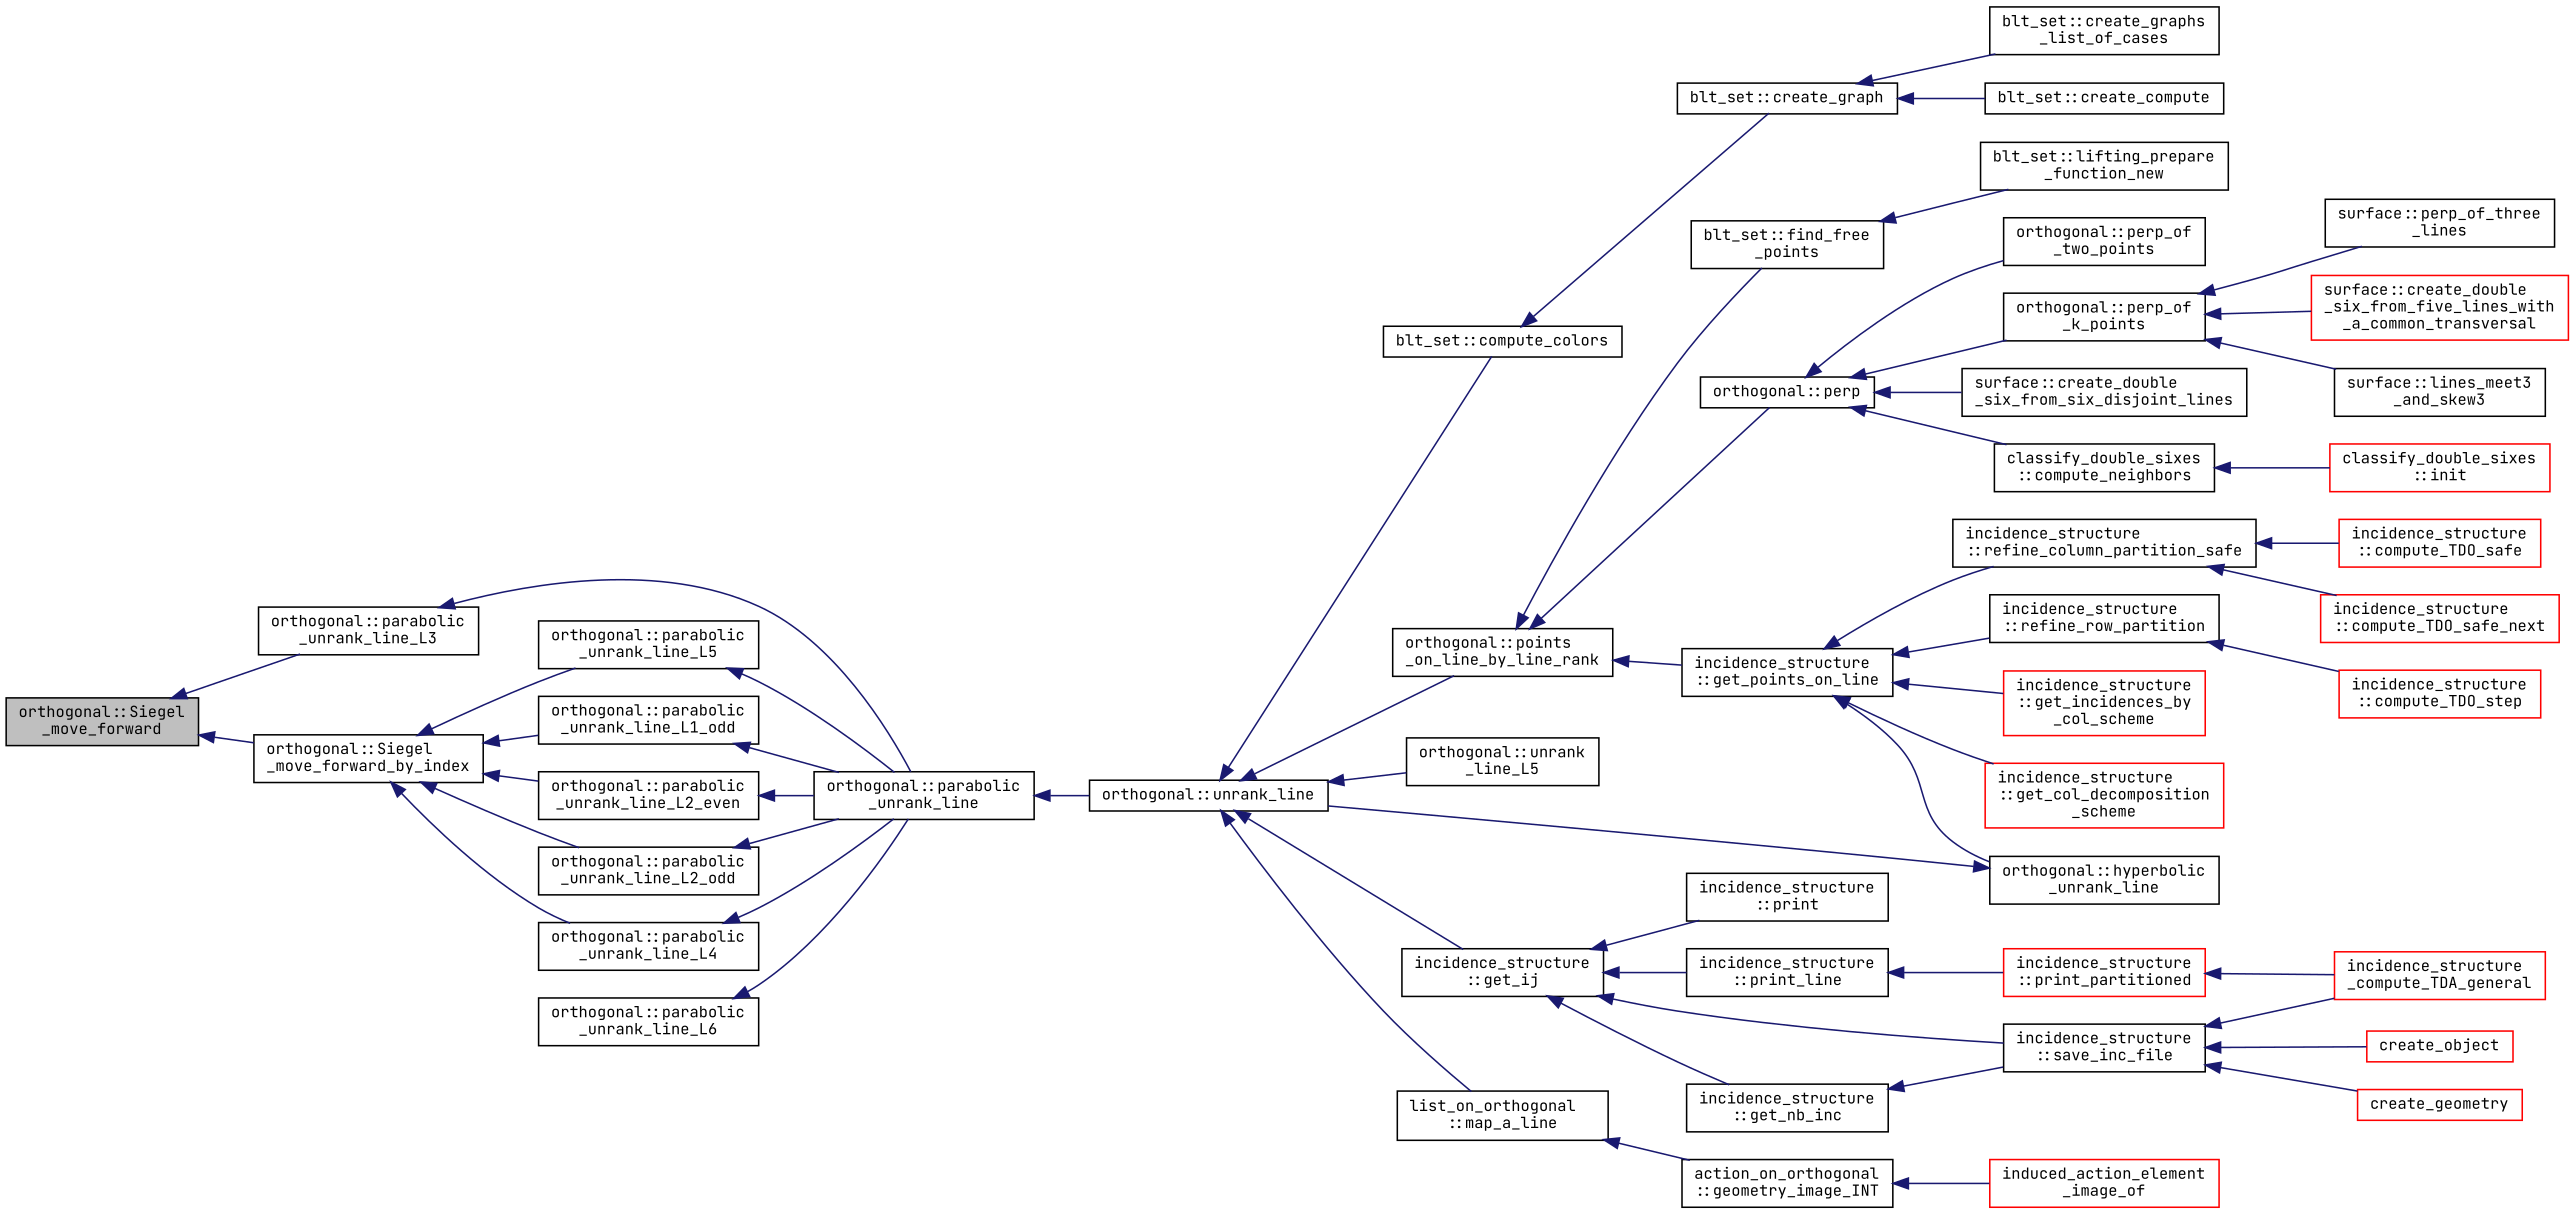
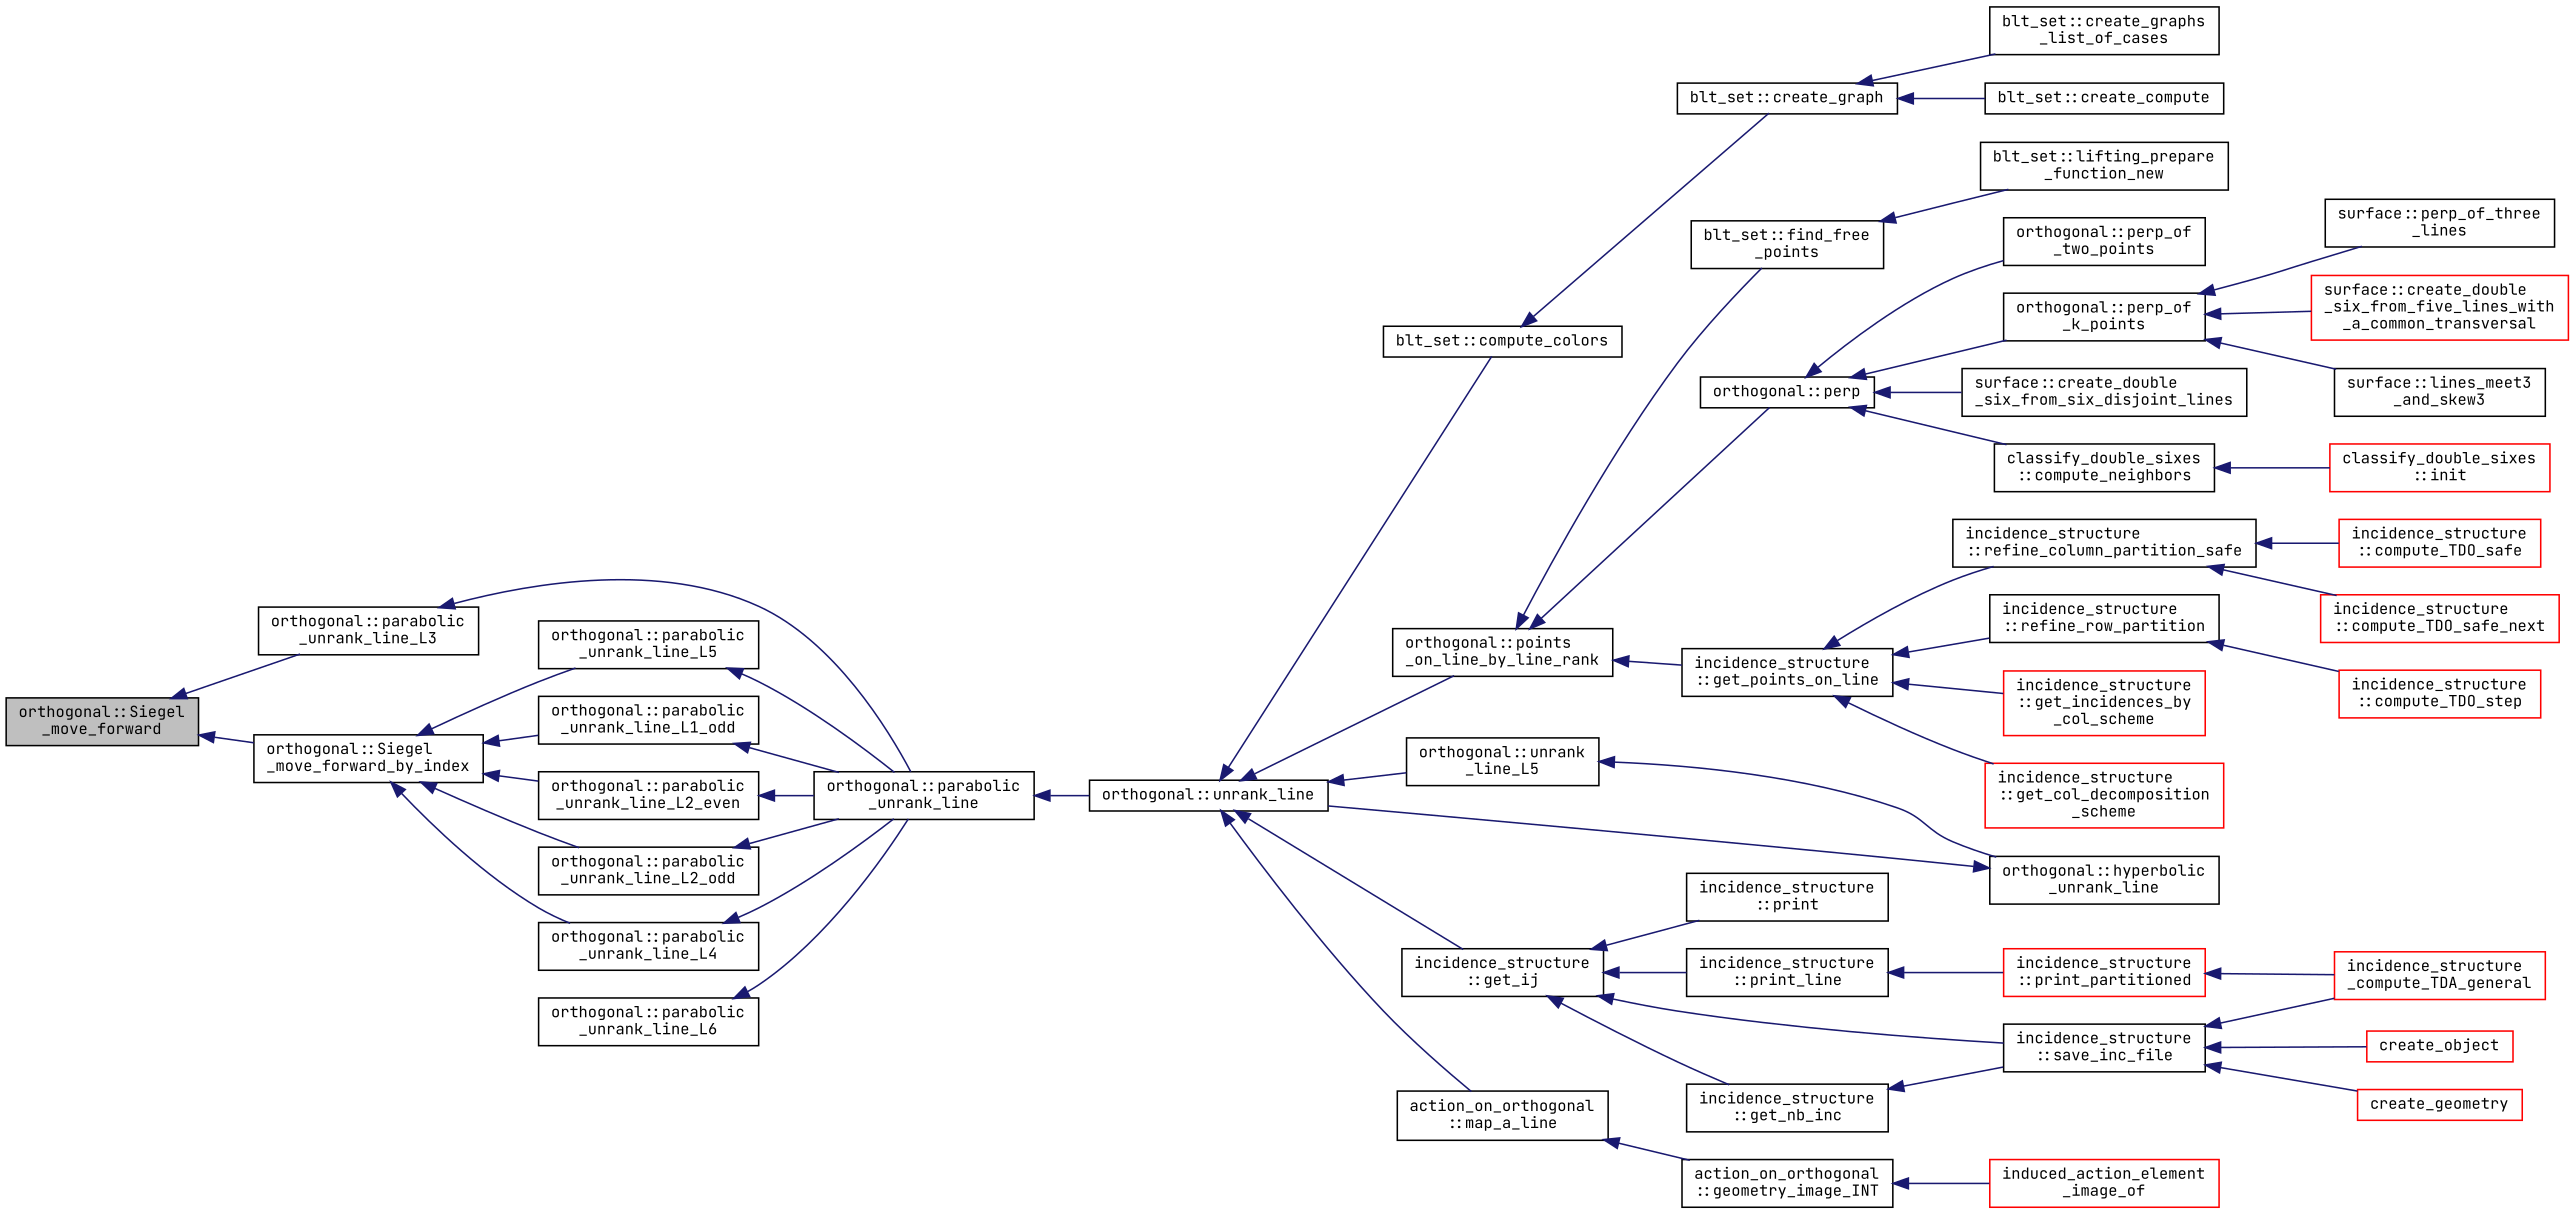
(1920, 784) -> (1812, 785)
(1503, 1116) -> (1503, 1116)
